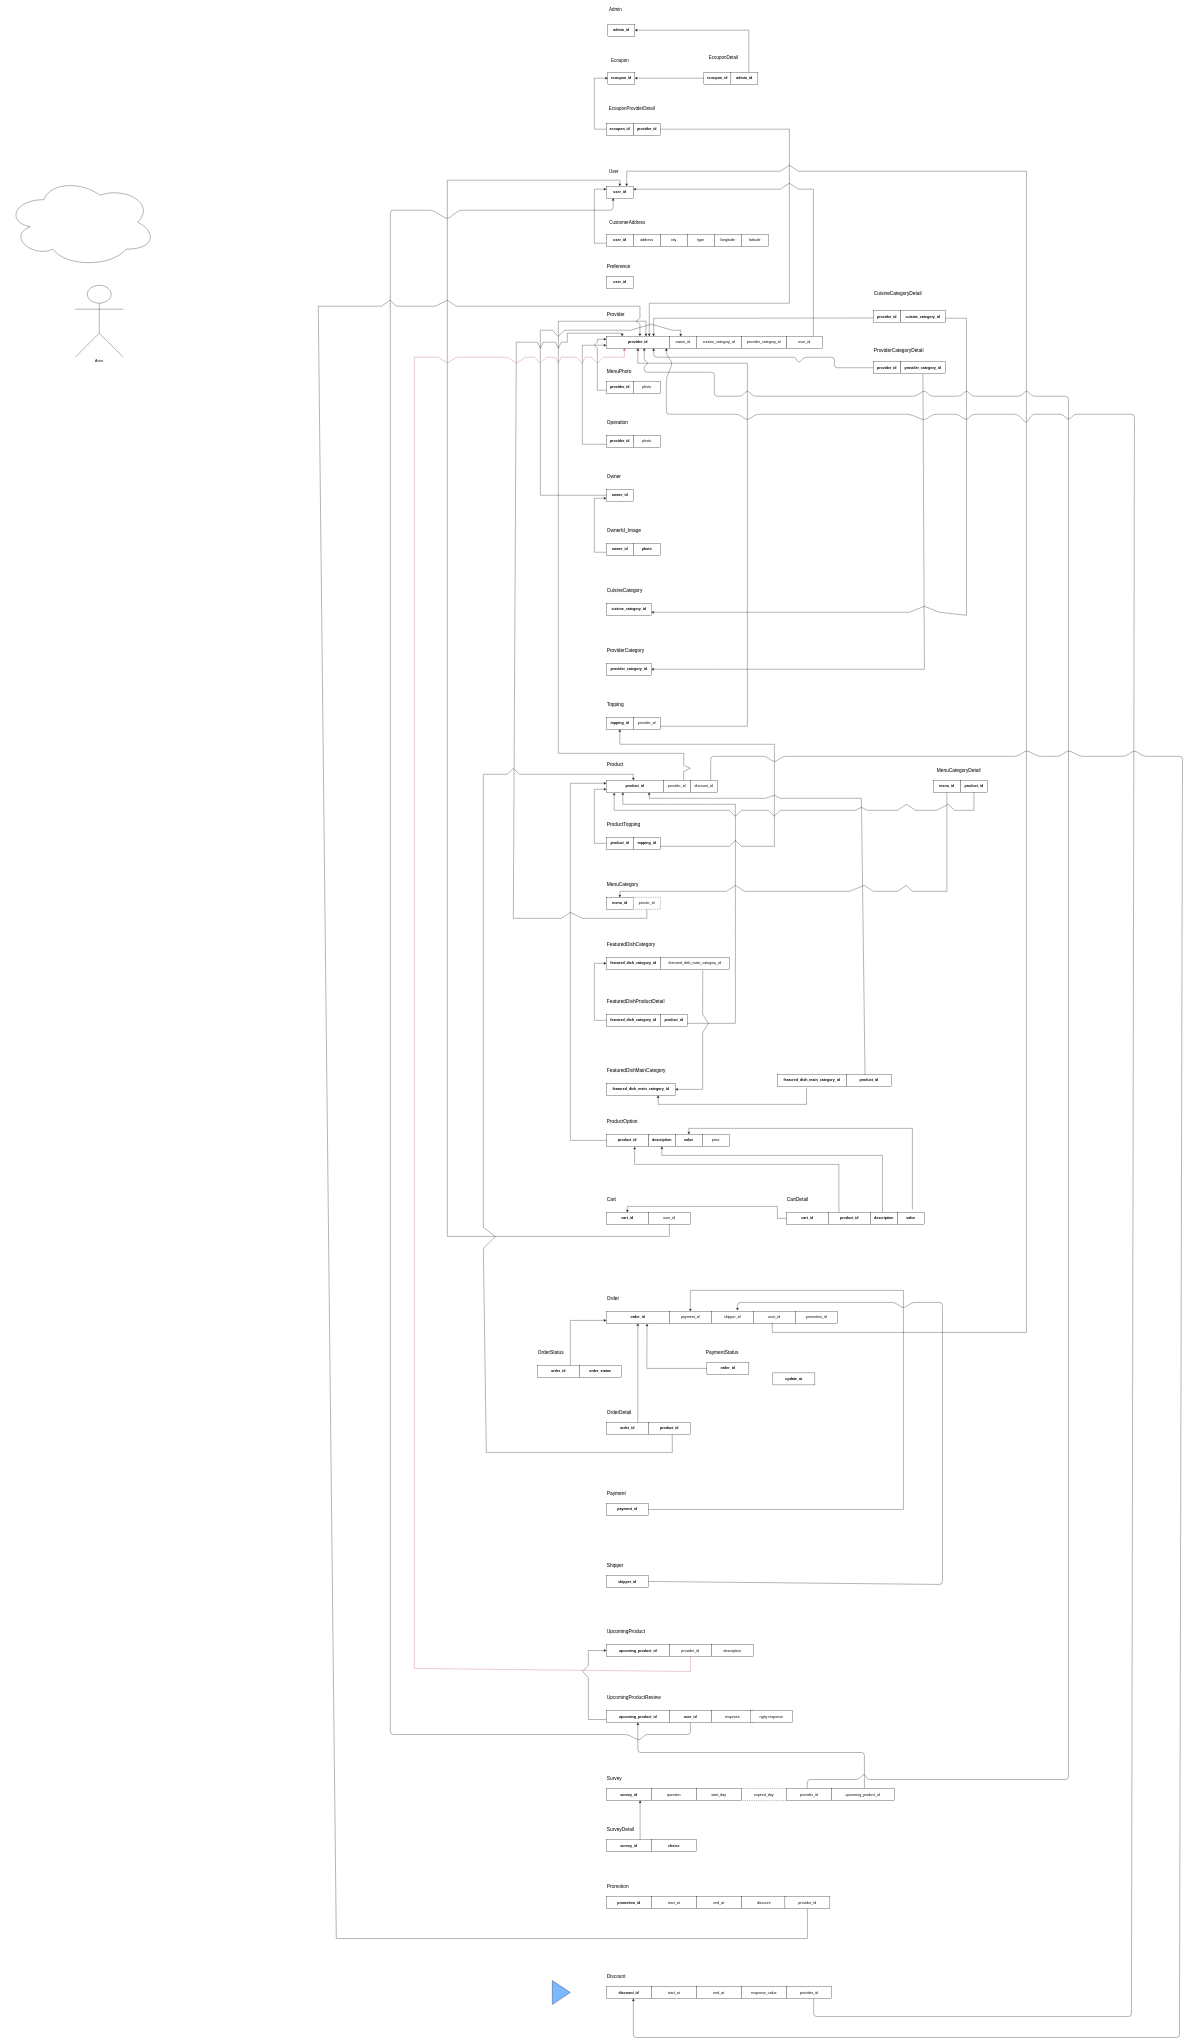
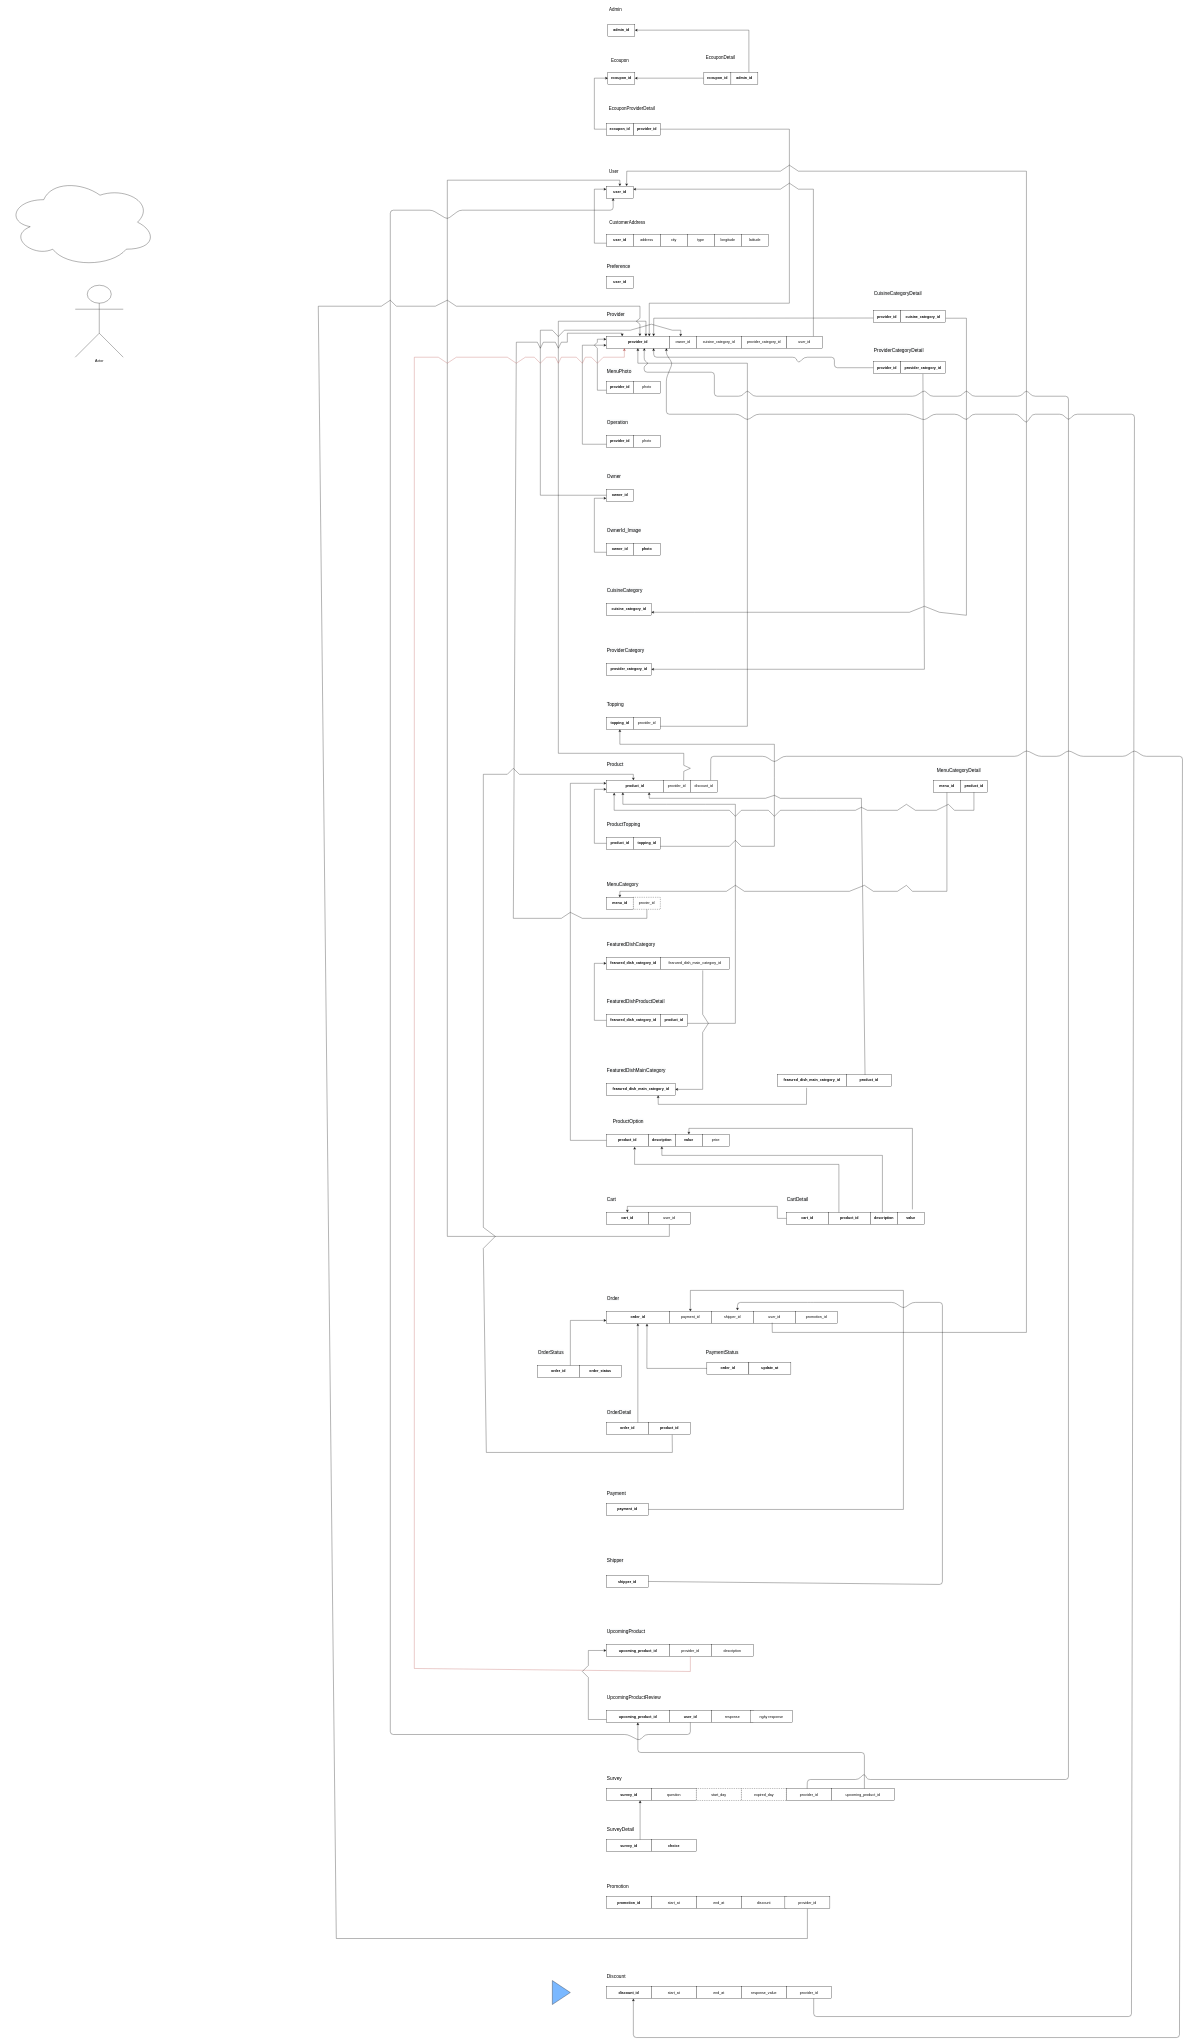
(723, 57) -> (720, 57)
(620, 1121) -> (626, 1121)
(794, 1379) -> (770, 1368)
(620, 1565) -> (620, 1560)
(719, 1794) -> (719, 1794)
